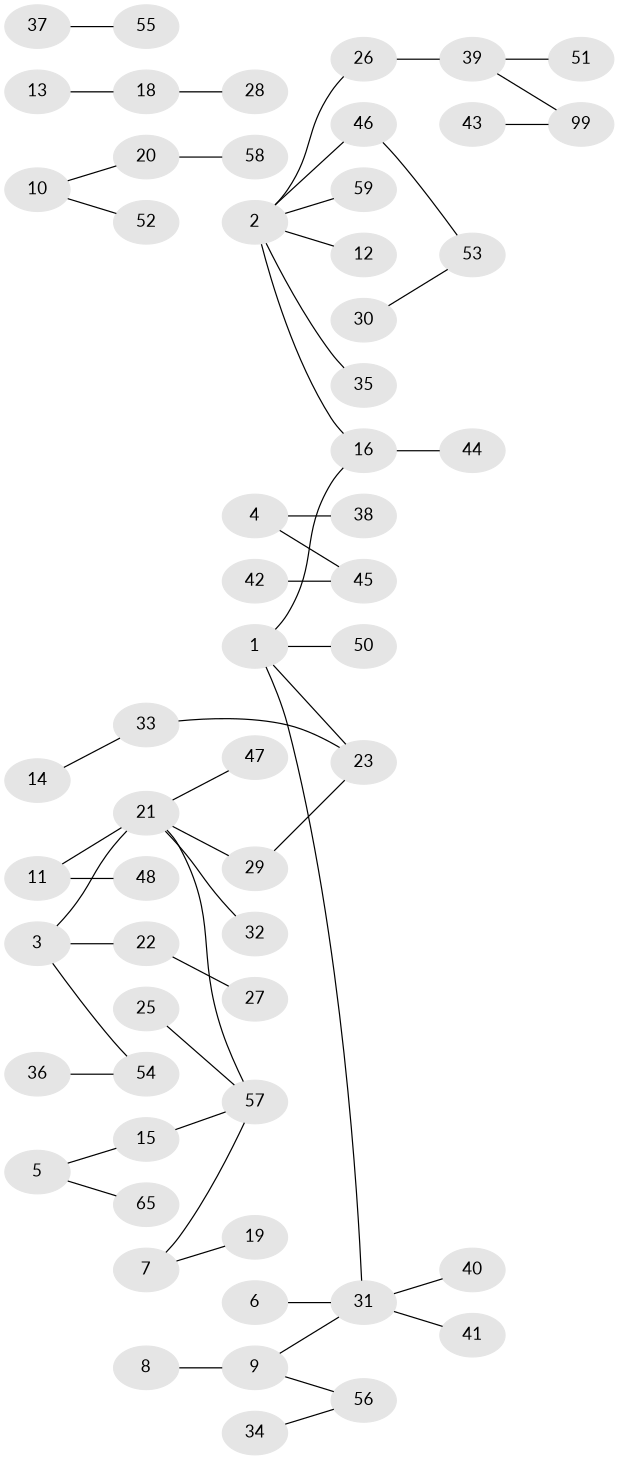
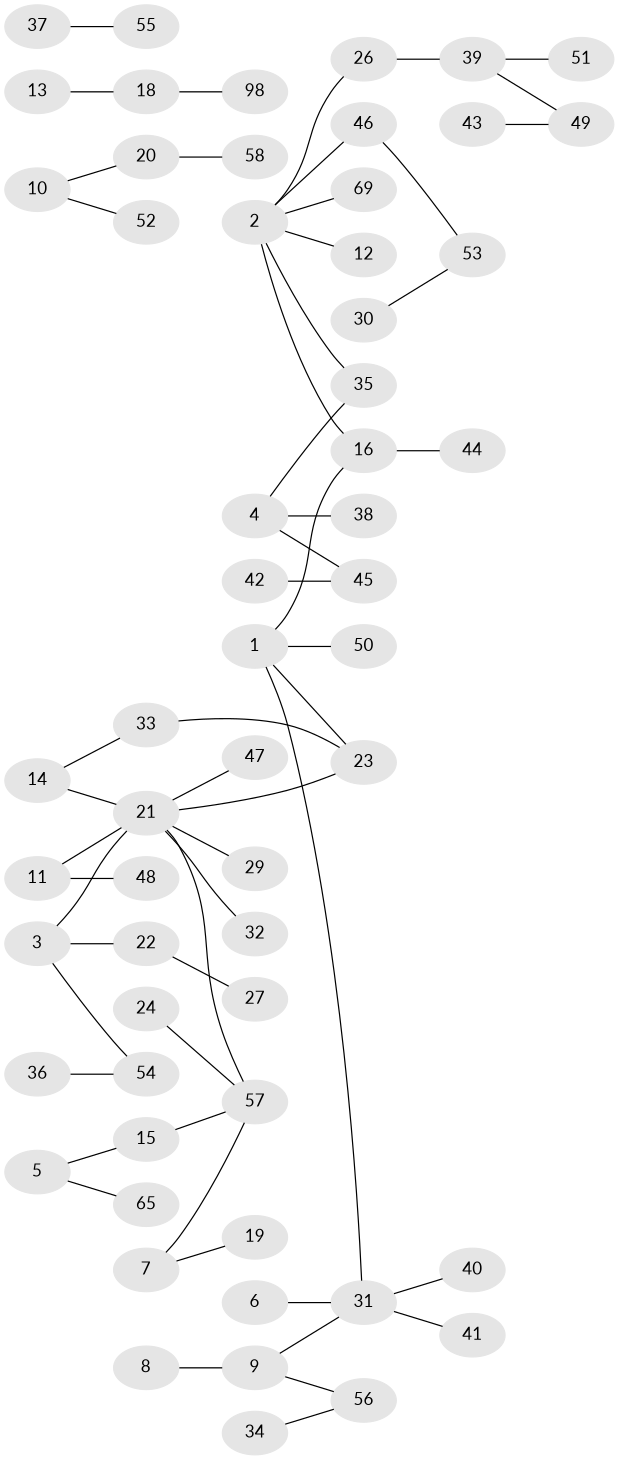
(255, 92) -> (255, 92)
(581, 124) -> (581, 124)
(364, 190) -> (364, 190)
none -> (306, 449)
none -> (92, 797)
(315, 810) -> (258, 797)
(146, 1009) -> (146, 1009)
